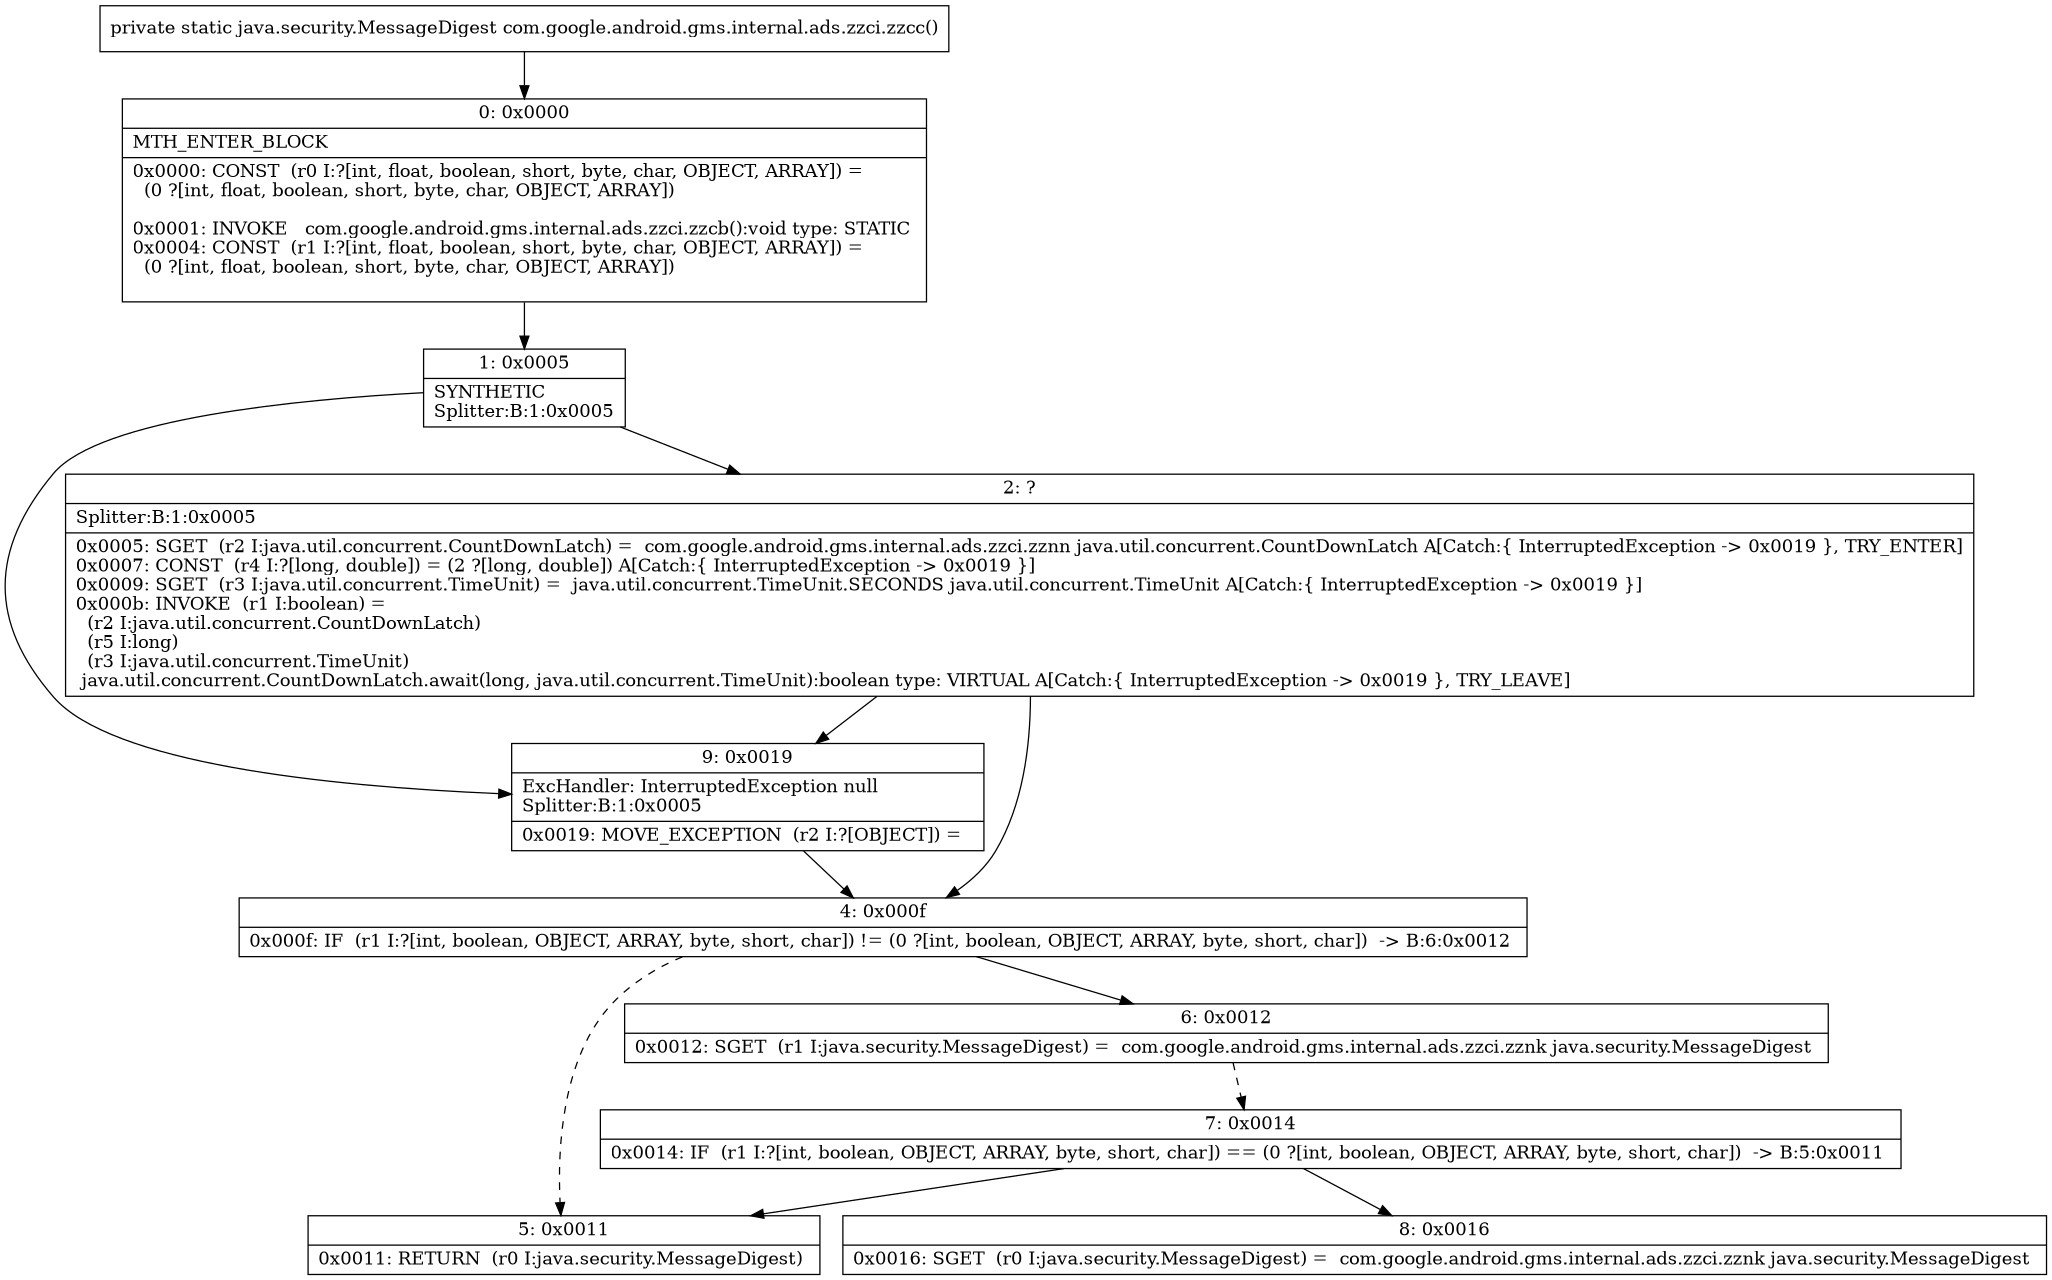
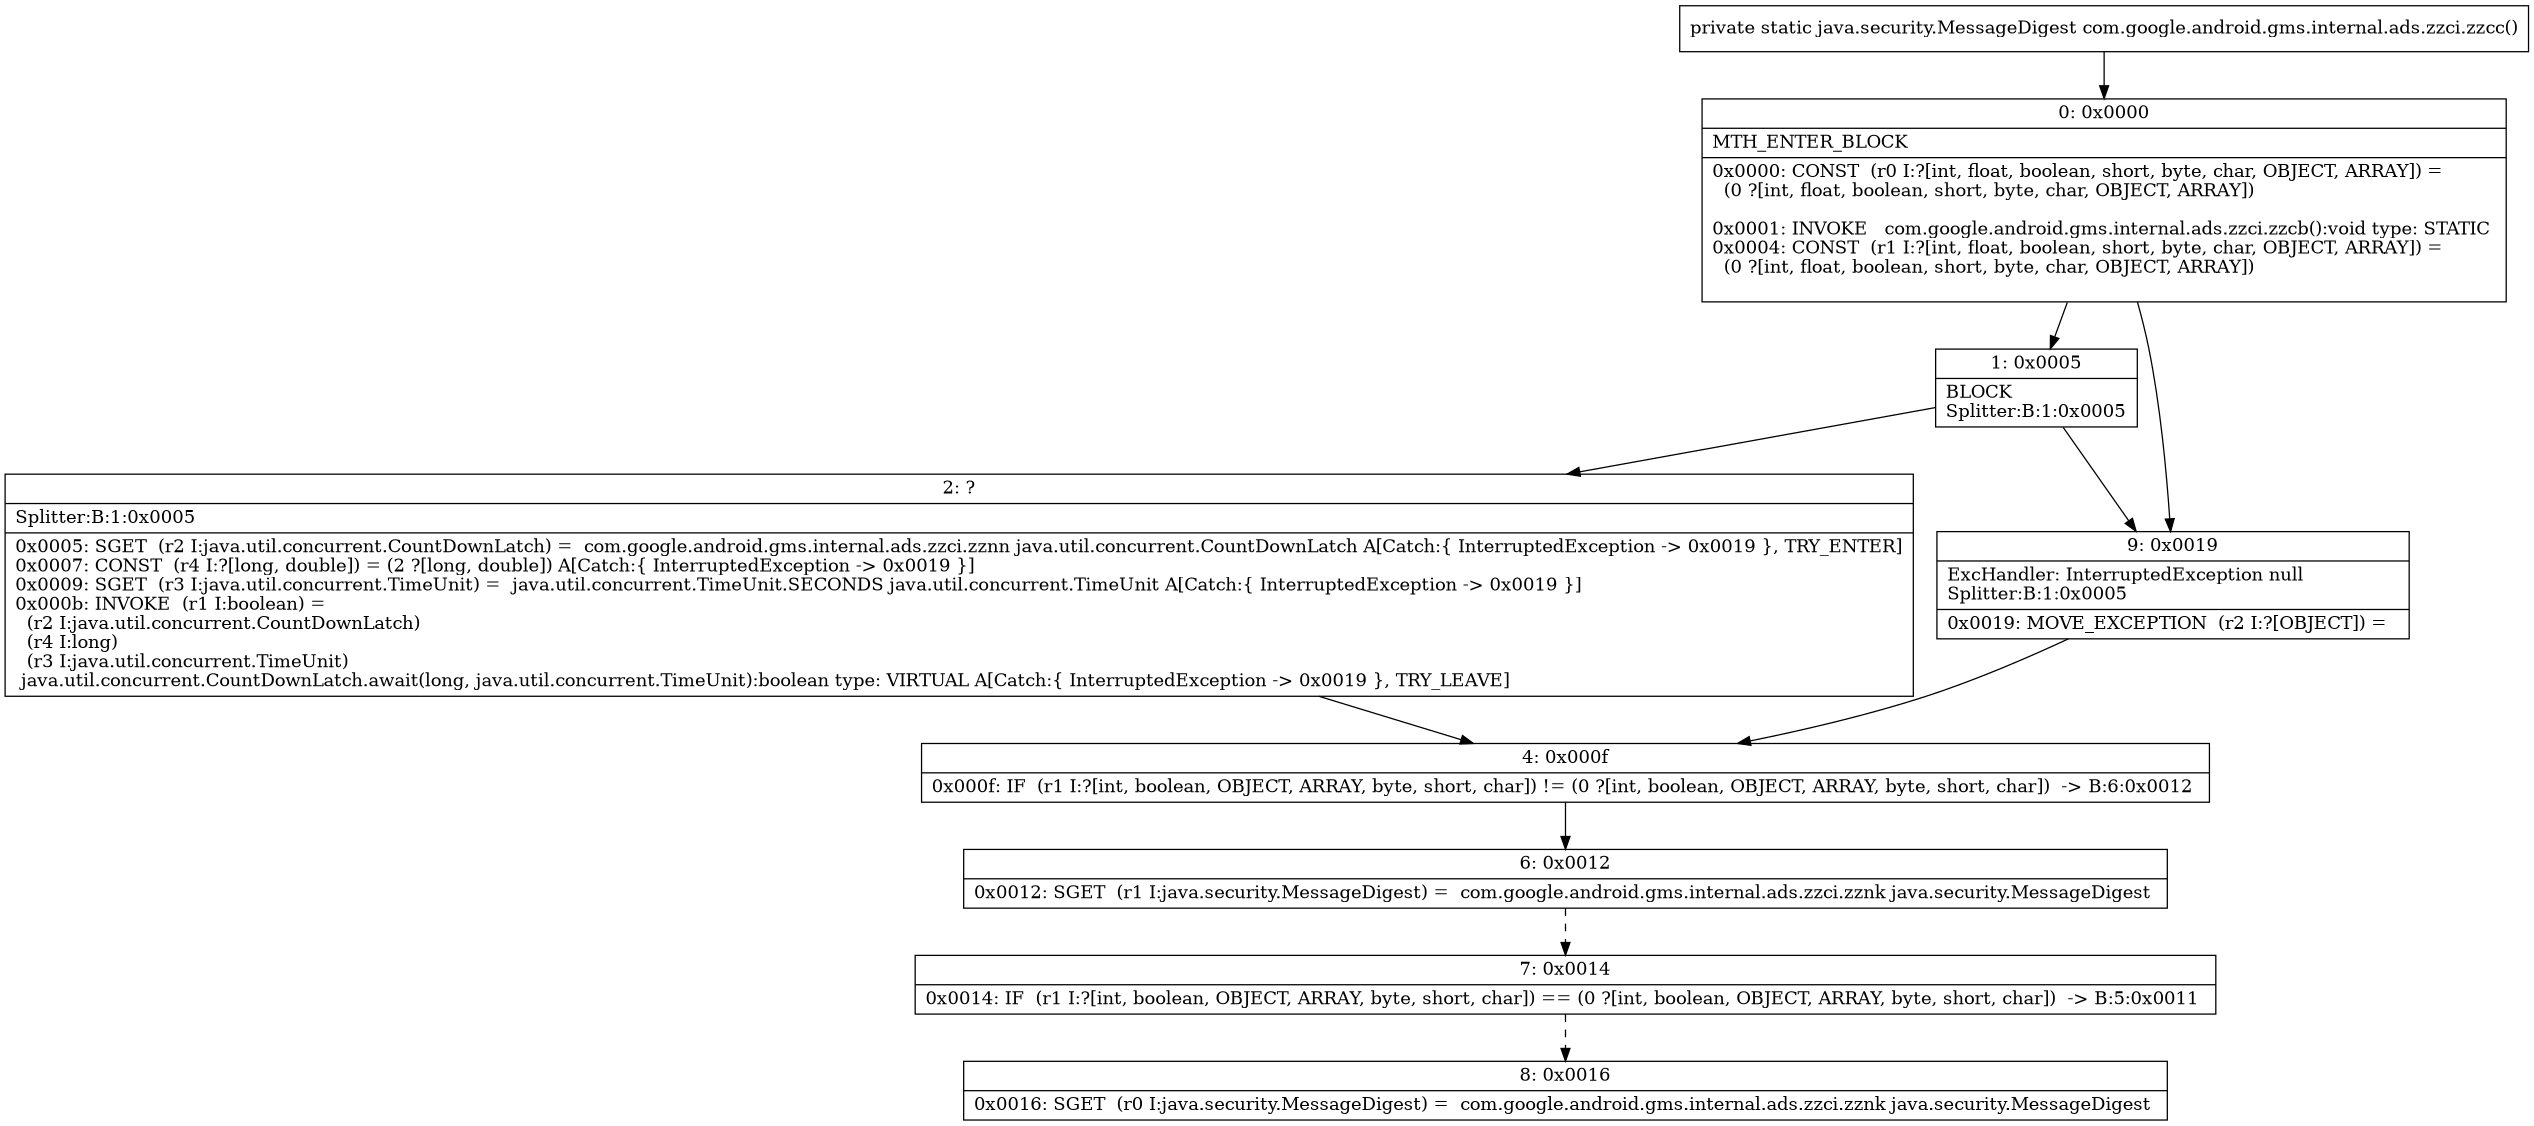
(490, 392) -> (1979, 392)
(127, 643) -> (67, 643)
(852, 716) -> (2159, 410)
(1342, 1189) -> (1565, 1031)
(564, 1245) -> none
